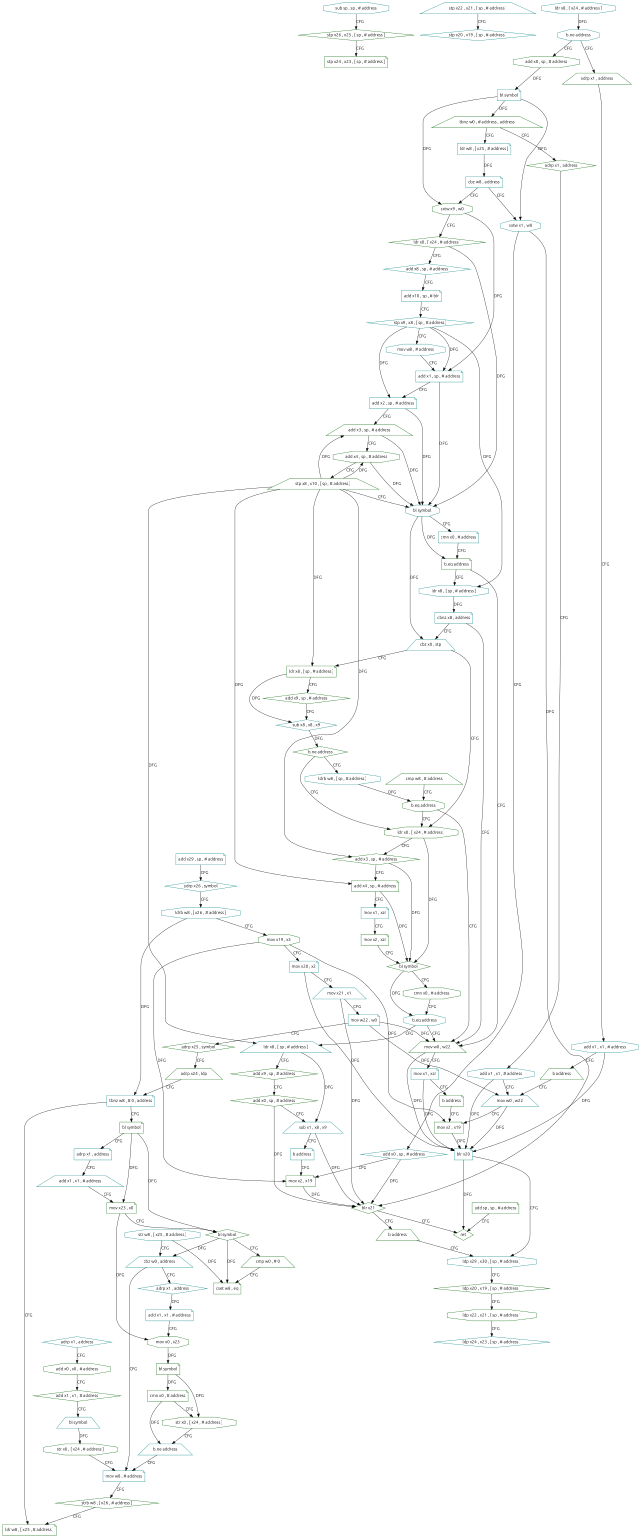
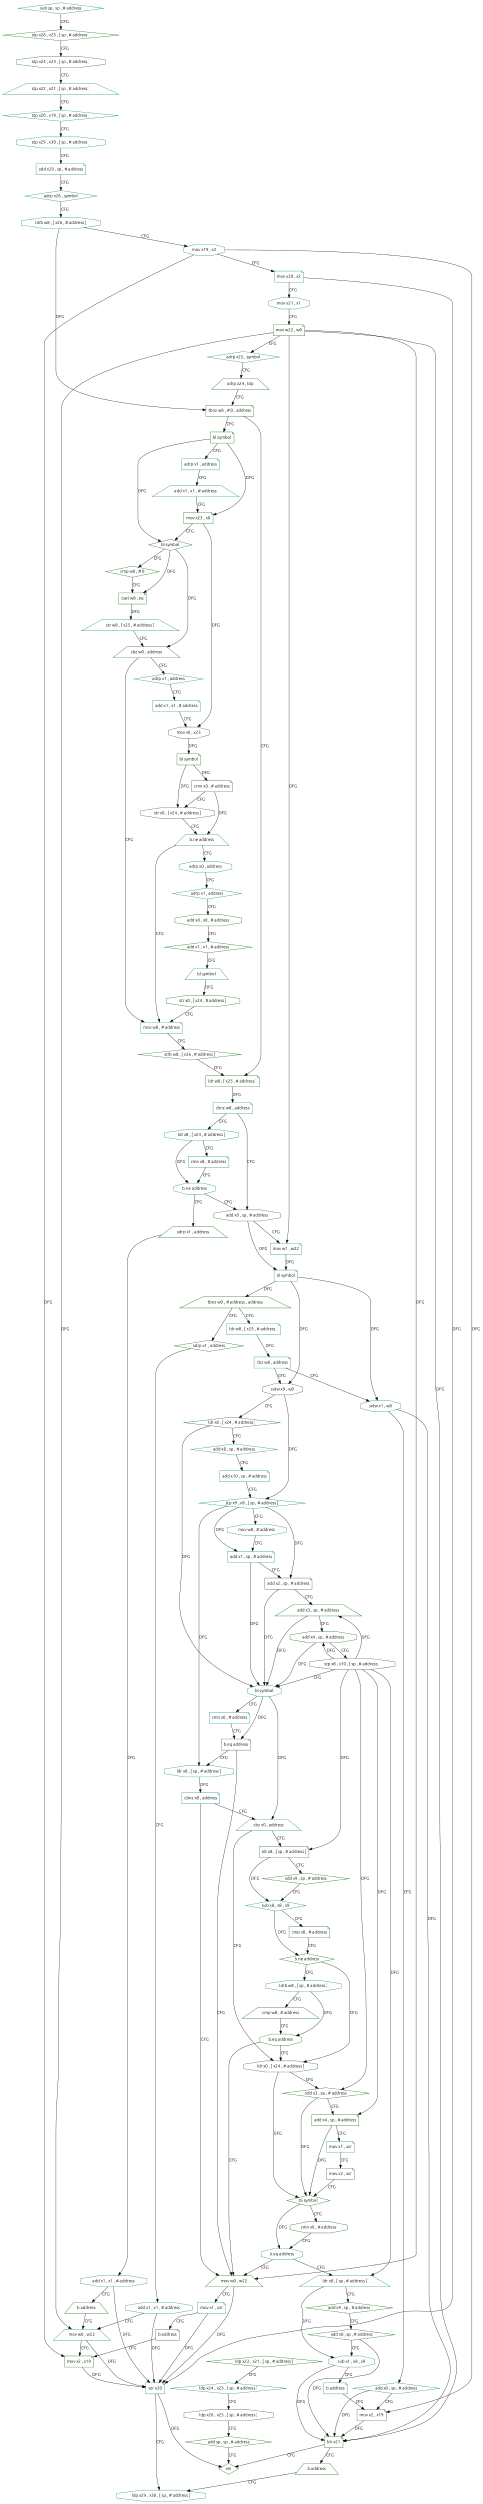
(356, 8) -> (61, 8)
(356, 62) -> (61, 62)
none -> (61, 74)
none -> (61, 142)
(494, 292) -> (289, 1451)
(421, 296) -> (245, 1476)
(393, 403) -> (288, 1584)
(323, 484) -> (352, 1664)
(431, 645) -> (269, 1825)
none -> (205, 867)
(279, 940) -> (204, 250)
(339, 993) -> (289, 303)
(364, 1020) -> (289, 330)
(199, 1047) -> (243, 357)
(131, 1101) -> (230, 411)
(352, 1101) -> (435, 1367)
none -> (233, 1108)
(313, 1128) -> (352, 2362)
(463, 1154) -> (155, 2388)
none -> (209, 1162)
(368, 1208) -> (334, 2442)
(495, 1208) -> (229, 2442)
(162, 1235) -> (130, 625)
none -> (286, 1249)
(198, 1258) -> (131, 610)
(159, 1262) -> (147, 652)
(268, 1262) -> (132, 572)
(492, 1289) -> none
(492, 1315) -> (264, 2362)
none -> (309, 1932)
none -> (293, 1998)
none -> (229, 2415)
